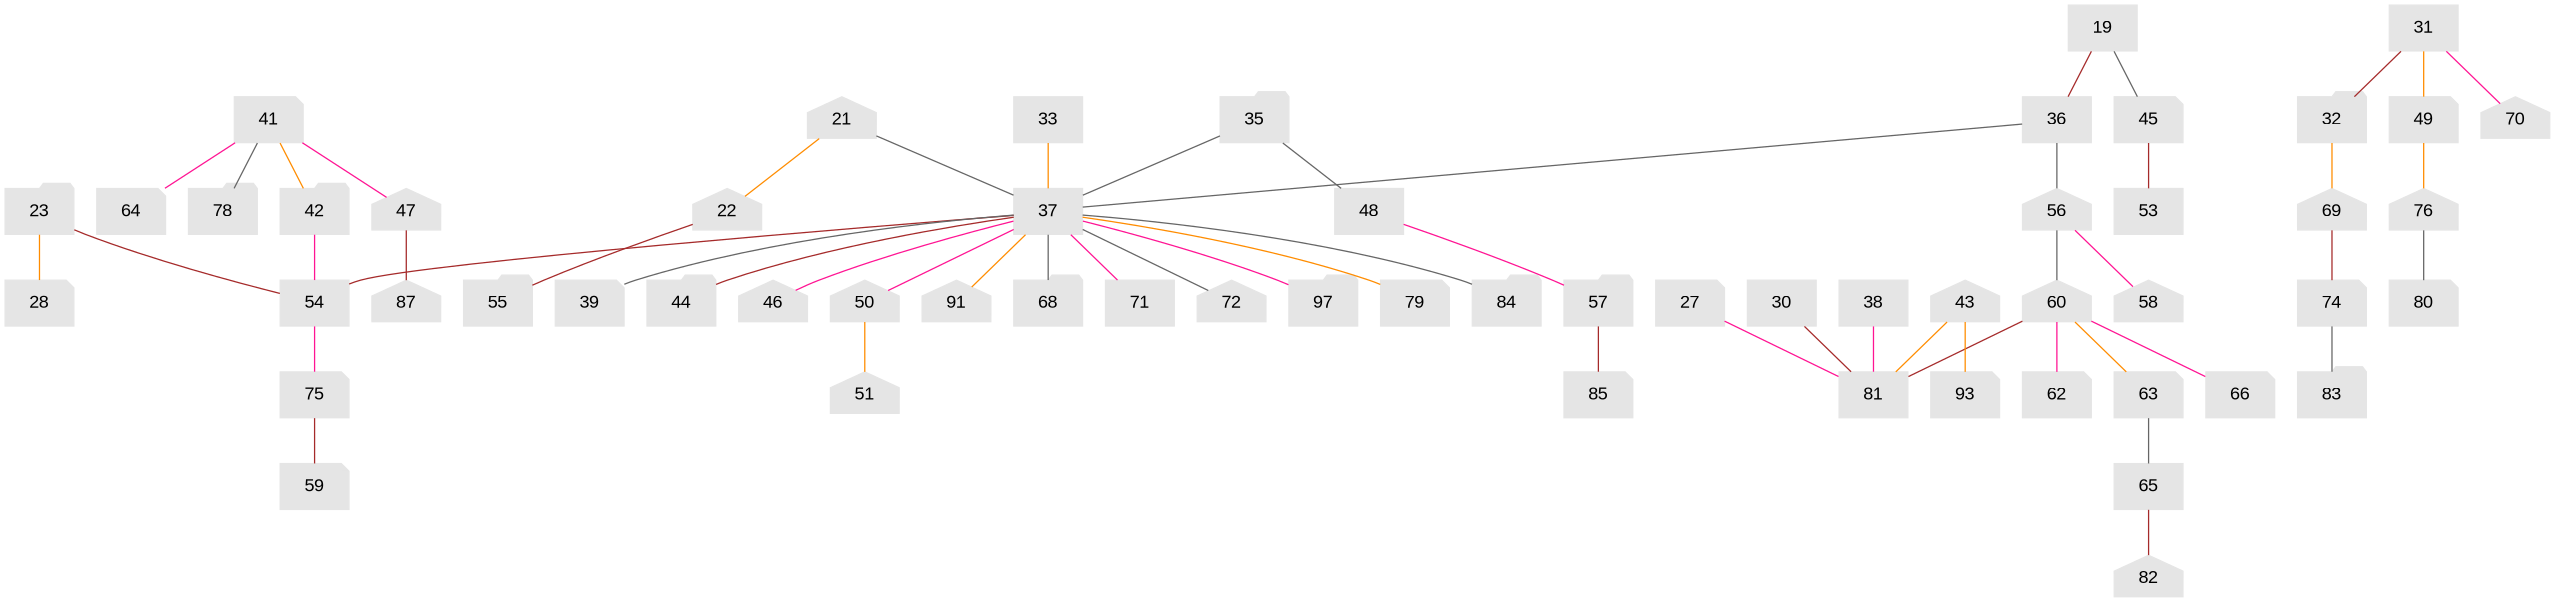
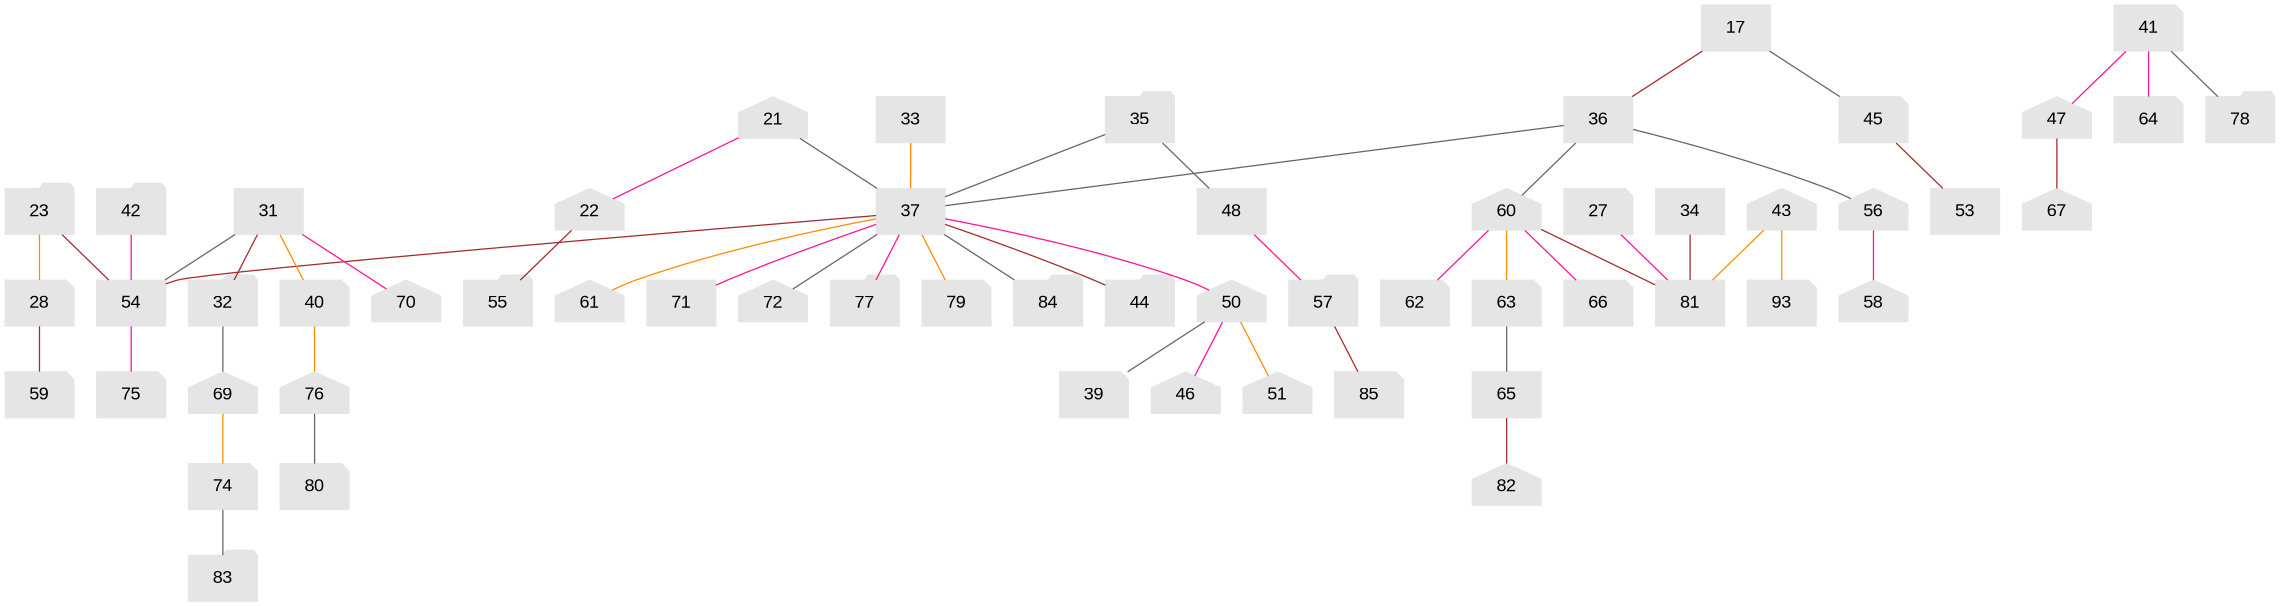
(2103, 28) -> (1736, 28)
(2424, 120) -> (315, 303)
(292, 166) -> none
(2332, 166) -> (223, 349)
(782, 167) -> (676, 168)
(807, 241) -> (1166, 347)
(903, 252) -> (1209, 349)
(2057, 255) -> (1549, 169)
(2332, 255) -> (223, 439)
none -> (200, 257)
(406, 303) -> (2057, 211)
(956, 303) -> (590, 303)
(1048, 303) -> none
(1323, 303) -> (865, 303)
(1782, 303) -> (1690, 211)
(1873, 303) -> none
(315, 441) -> (39, 349)
